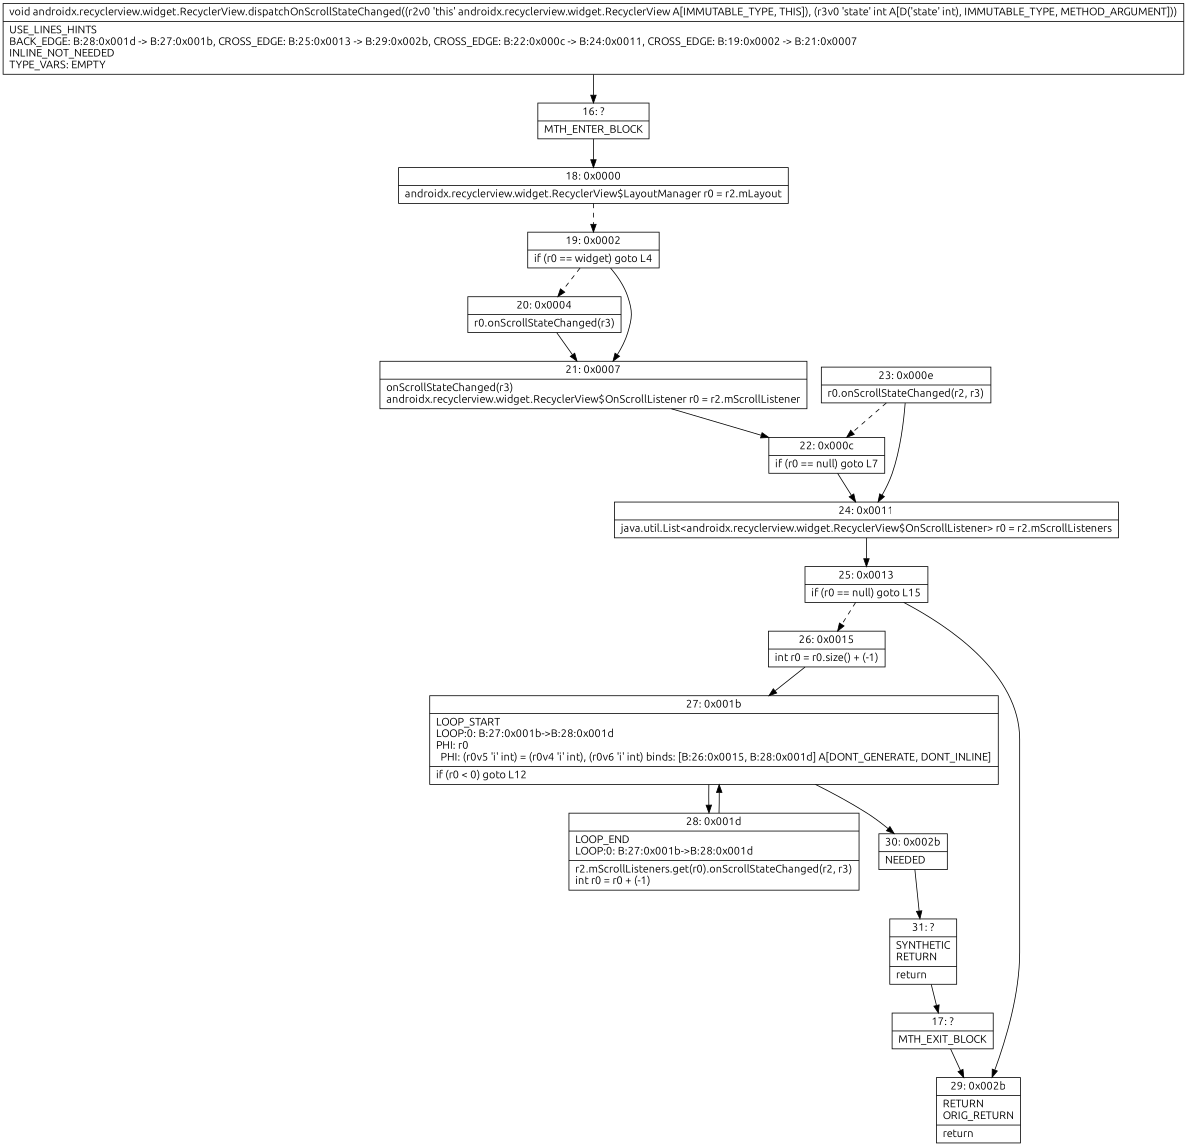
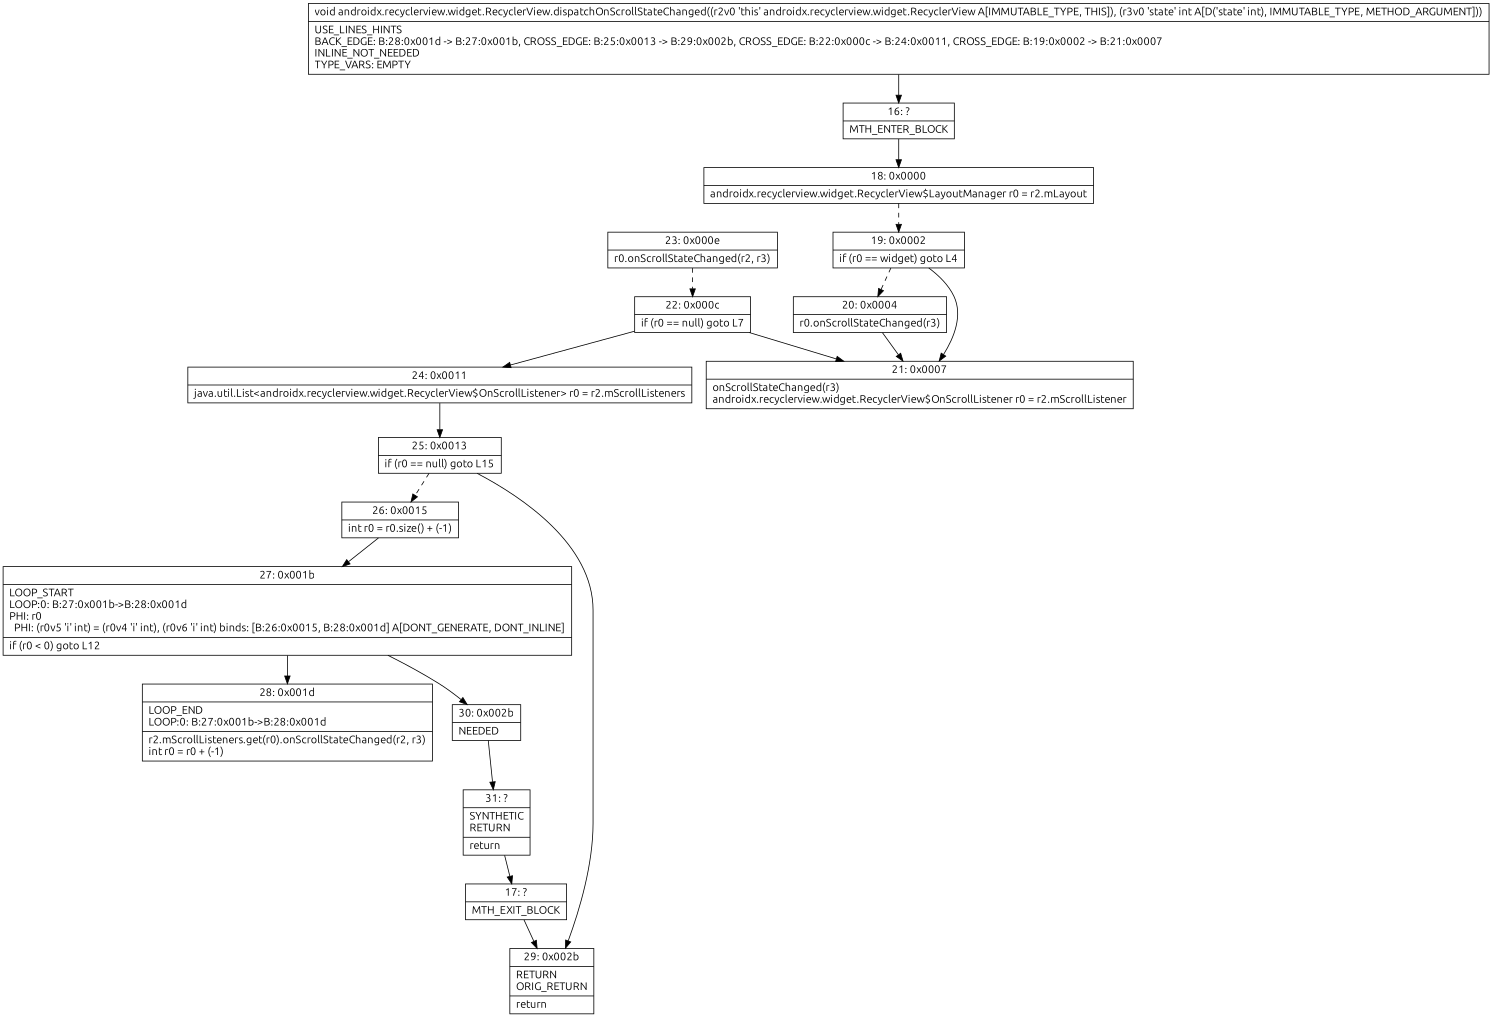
(716, 422) -> (793, 346)
(898, 450) -> none
(719, 803) -> none
